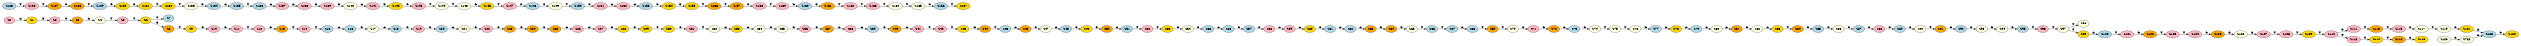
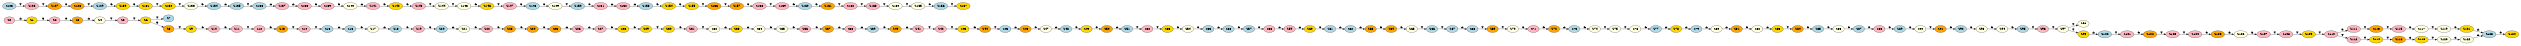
none -> (2432, 40)
(2467, 40) -> (2467, 40)
